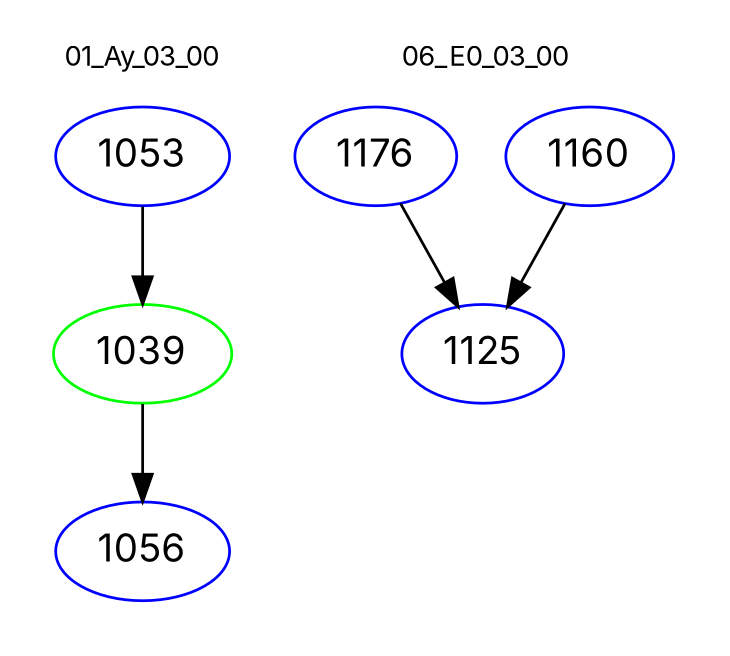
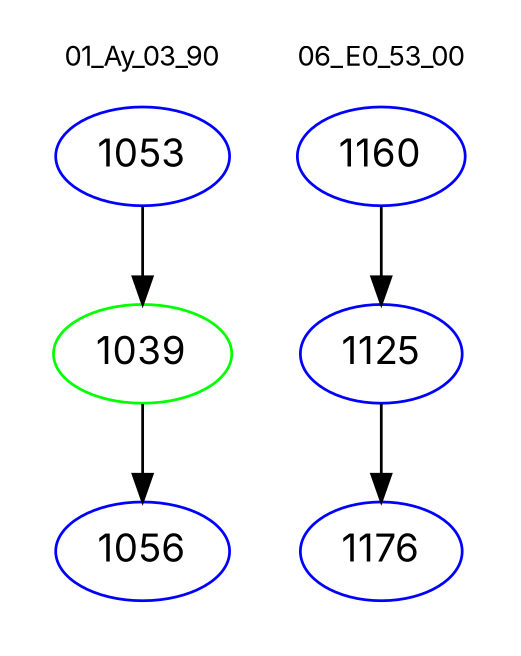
(143, 59) -> (143, 59)
(486, 59) -> (381, 59)
(423, 243) -> (381, 439)
